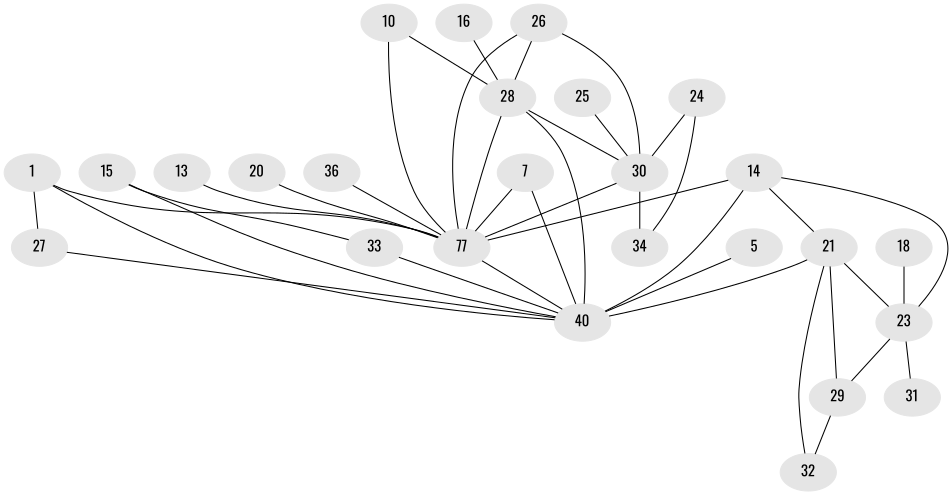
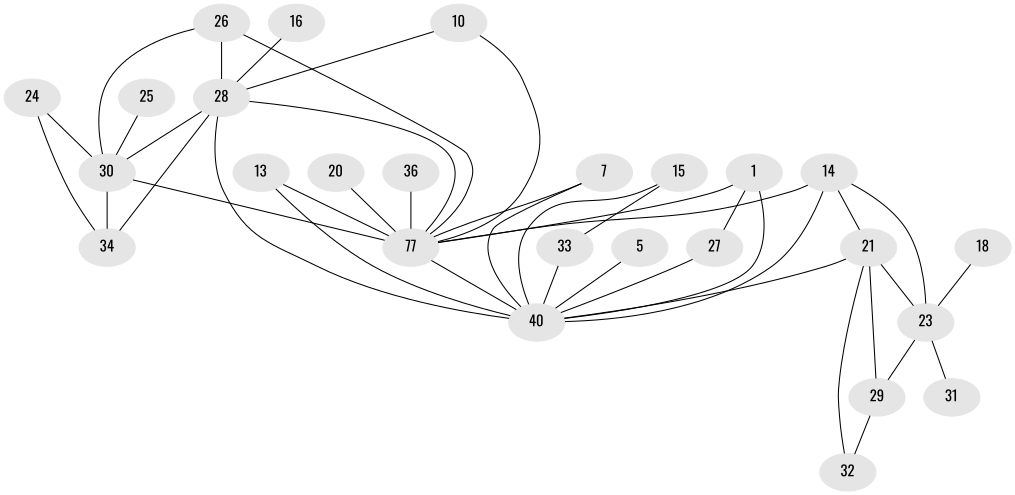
none -> (164, 173)
none -> (383, 271)
